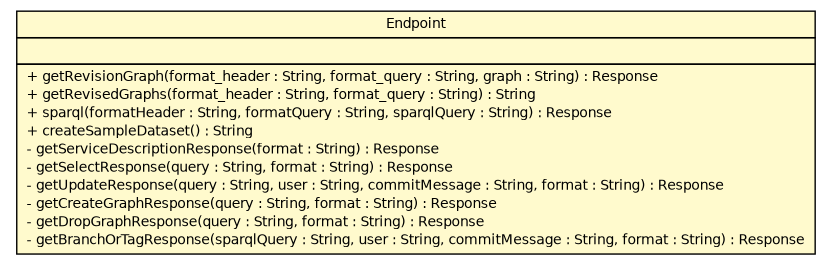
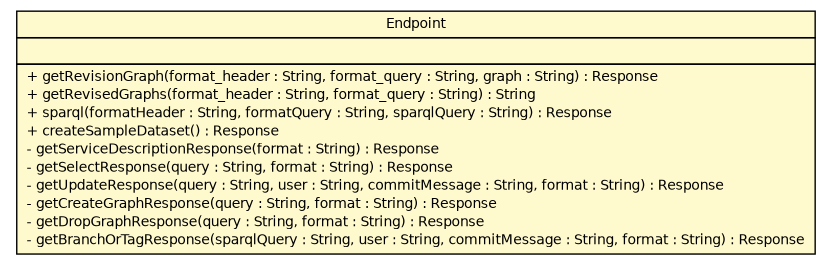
(140, 131) -> (153, 131)
